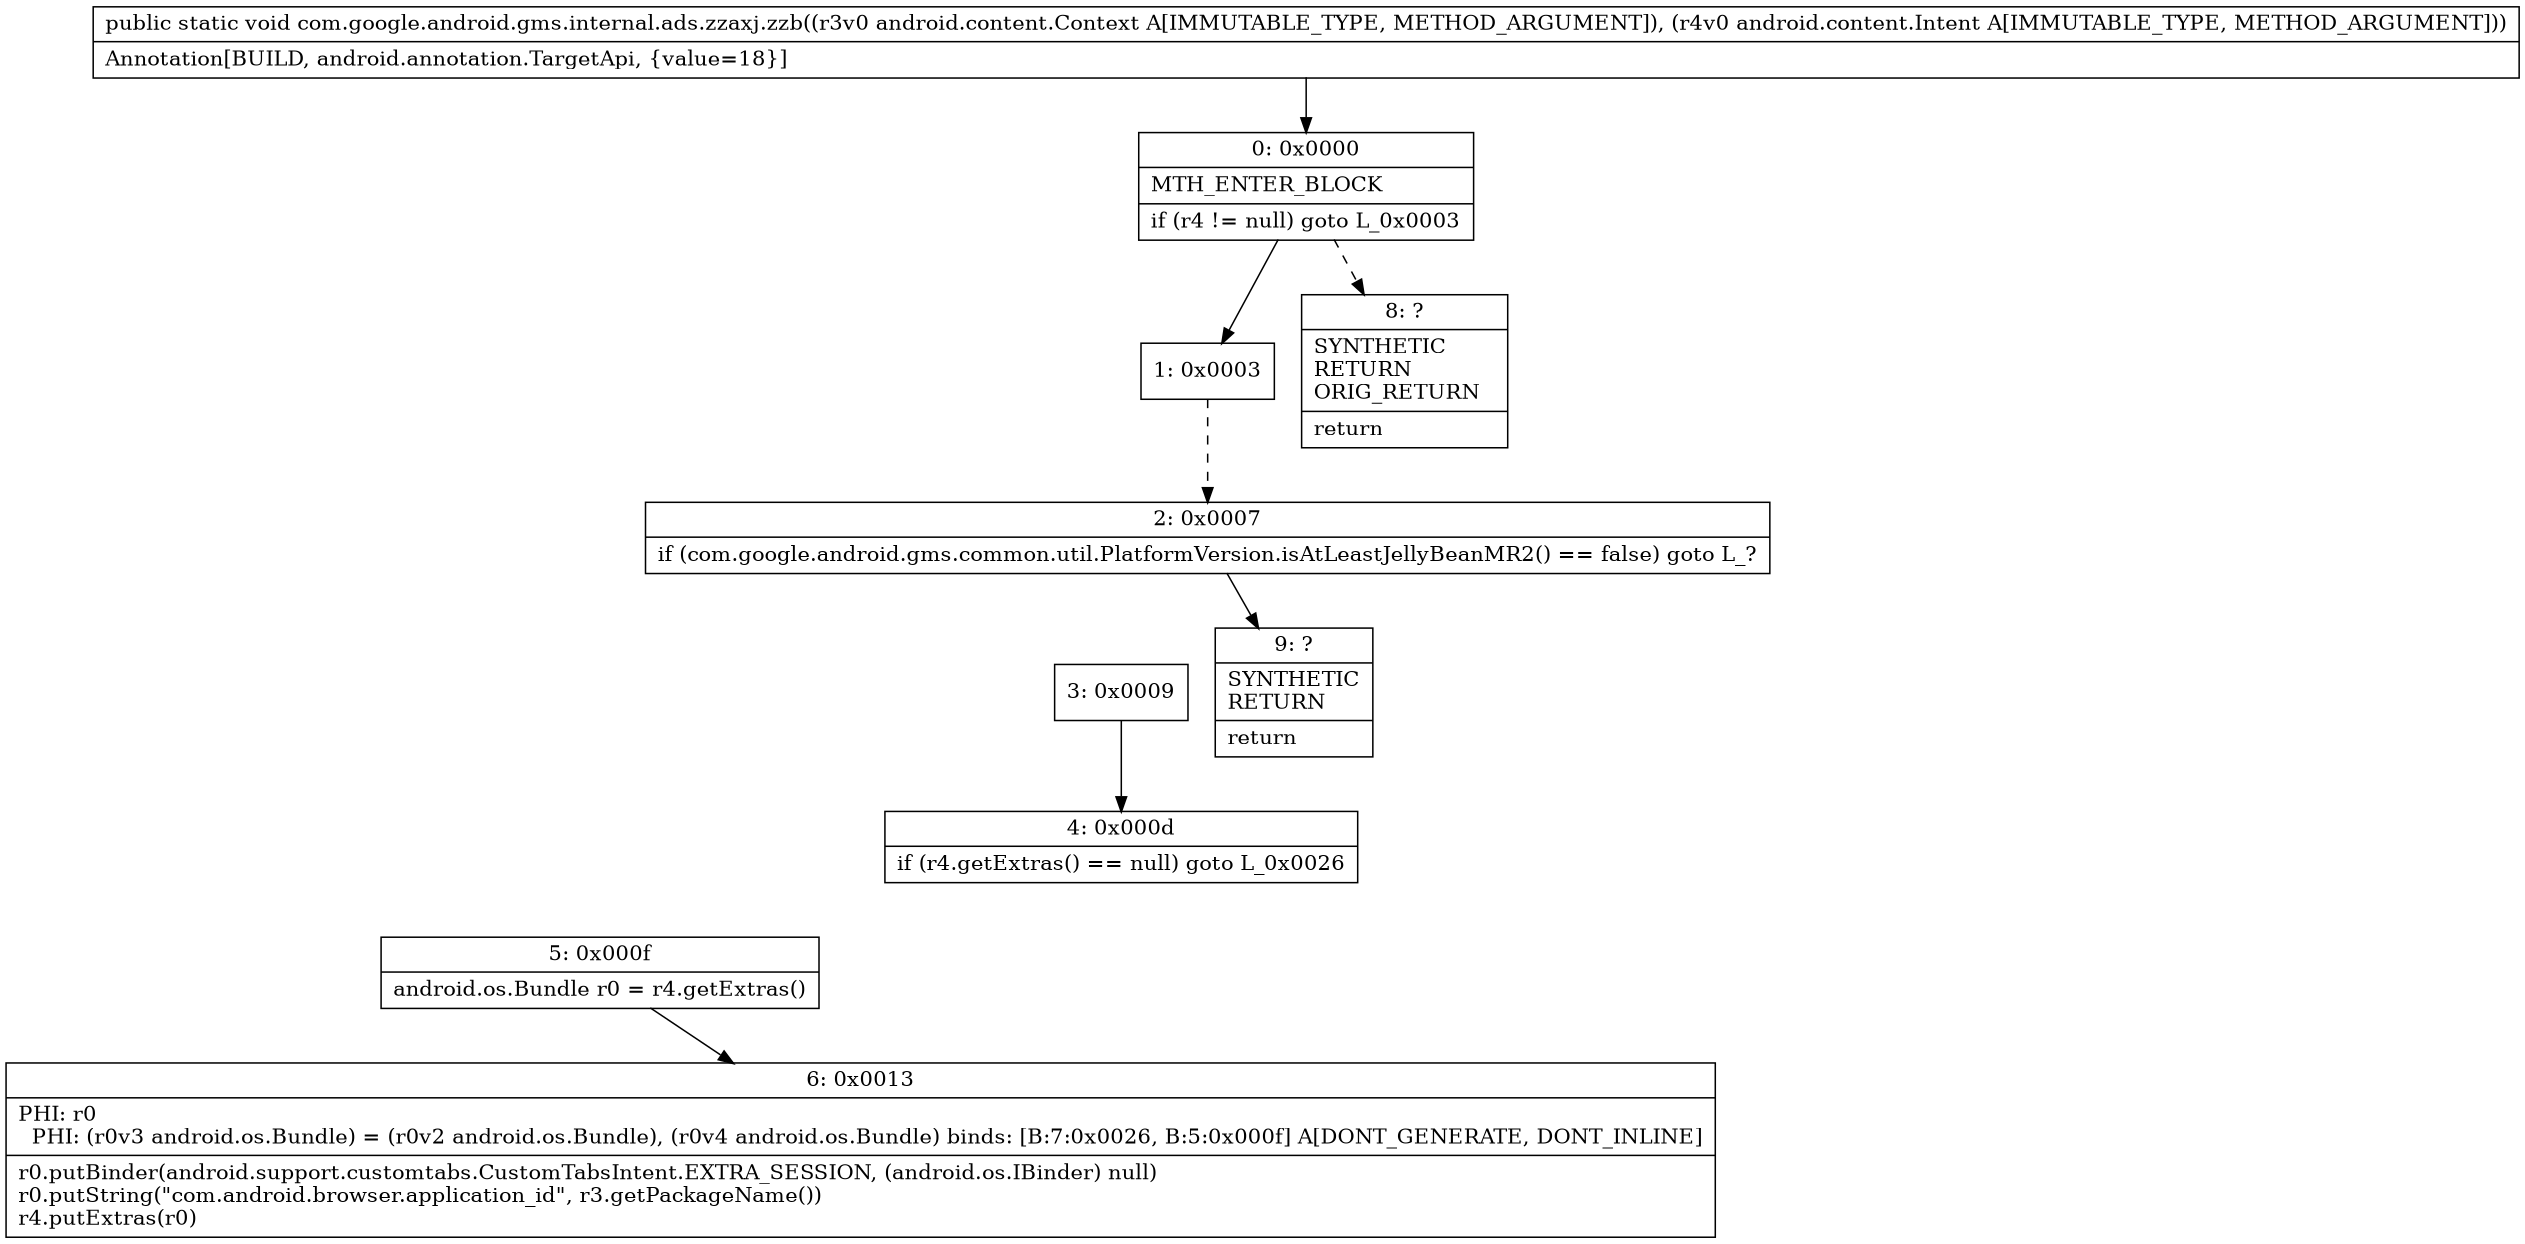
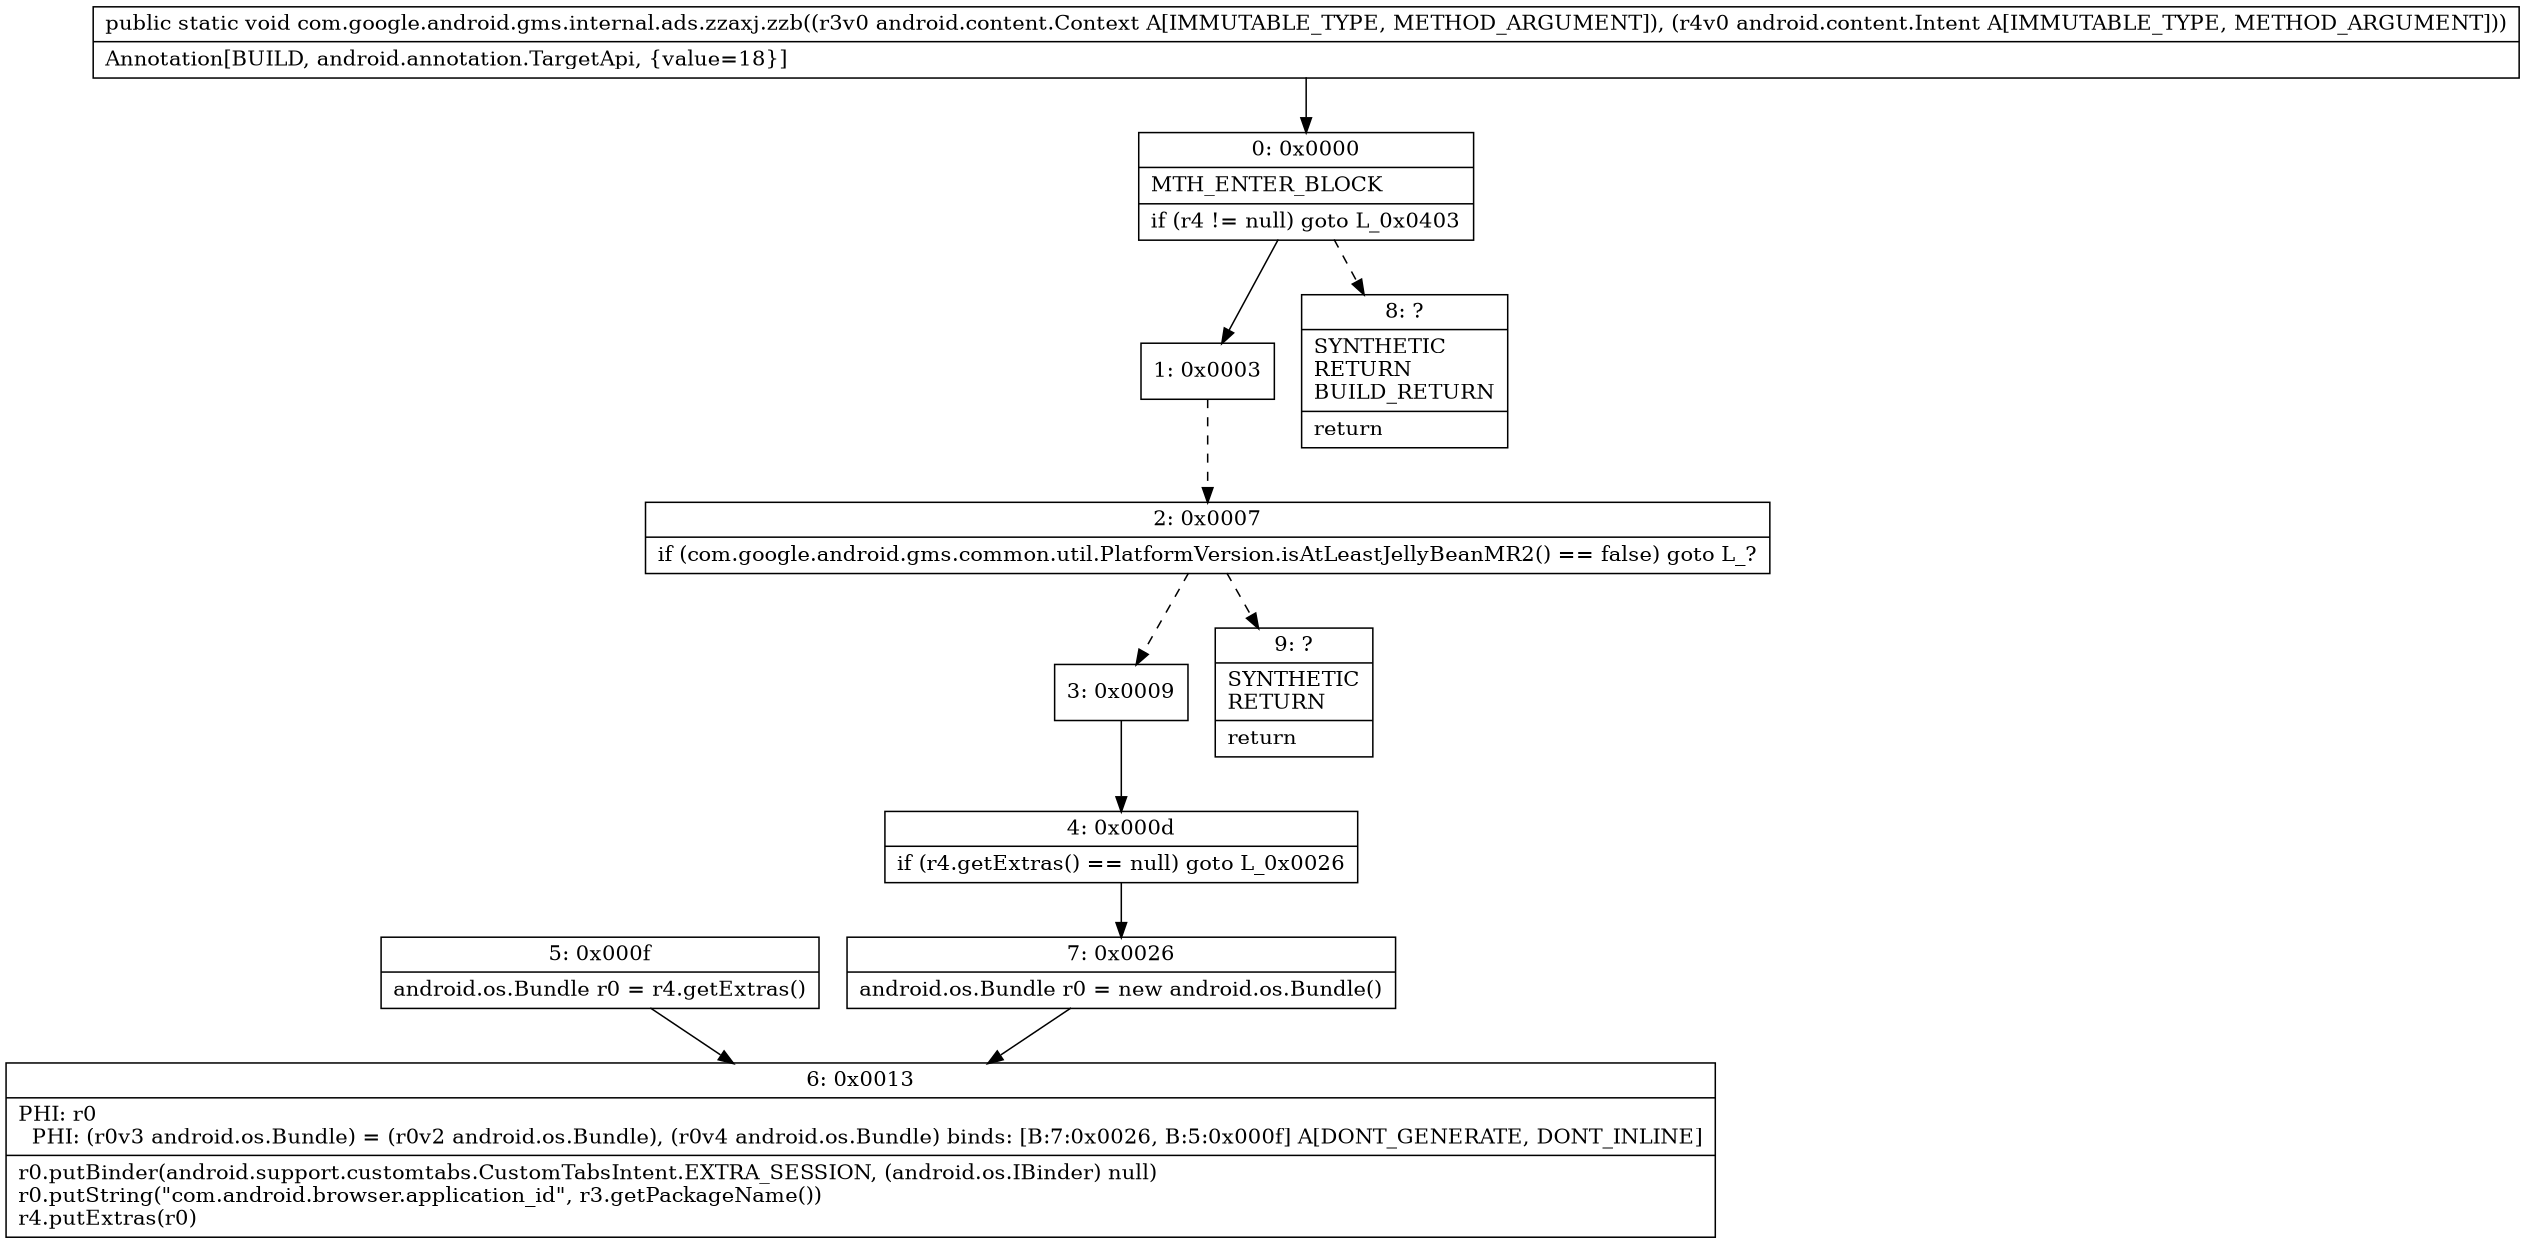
(1306, 221) -> (1306, 221)
(1397, 392) -> (1405, 392)
(1239, 594) -> (1239, 594)
none -> (1166, 612)
none -> (1121, 973)
